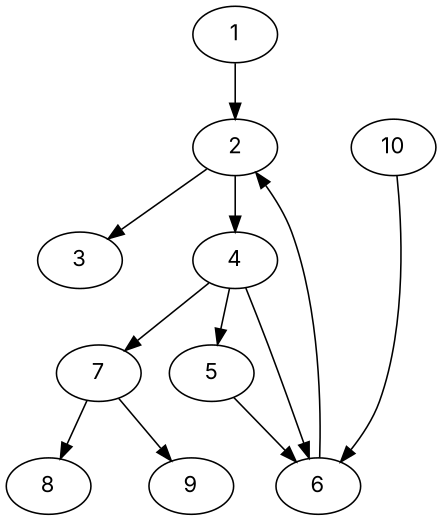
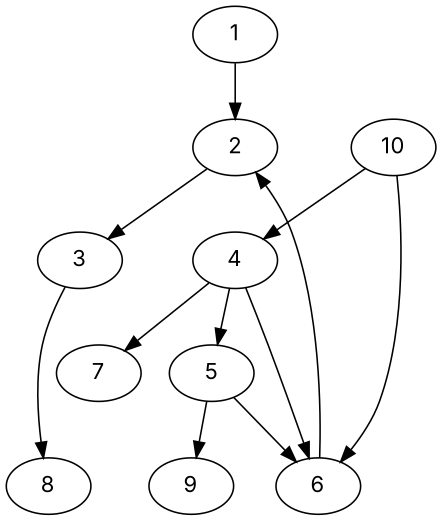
(235, 196) -> (321, 199)
(77, 423) -> (40, 362)
(140, 423) -> (203, 421)
